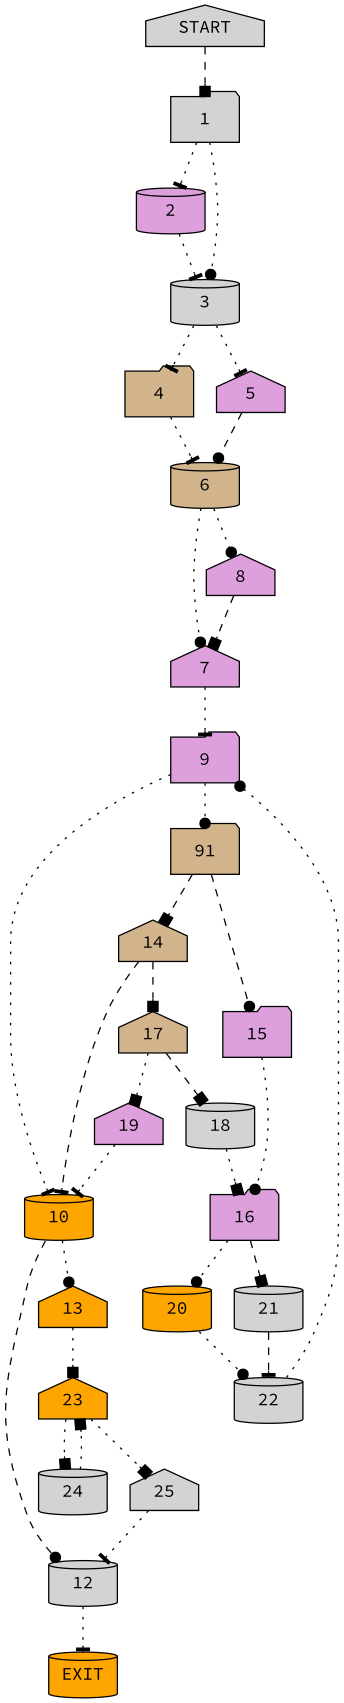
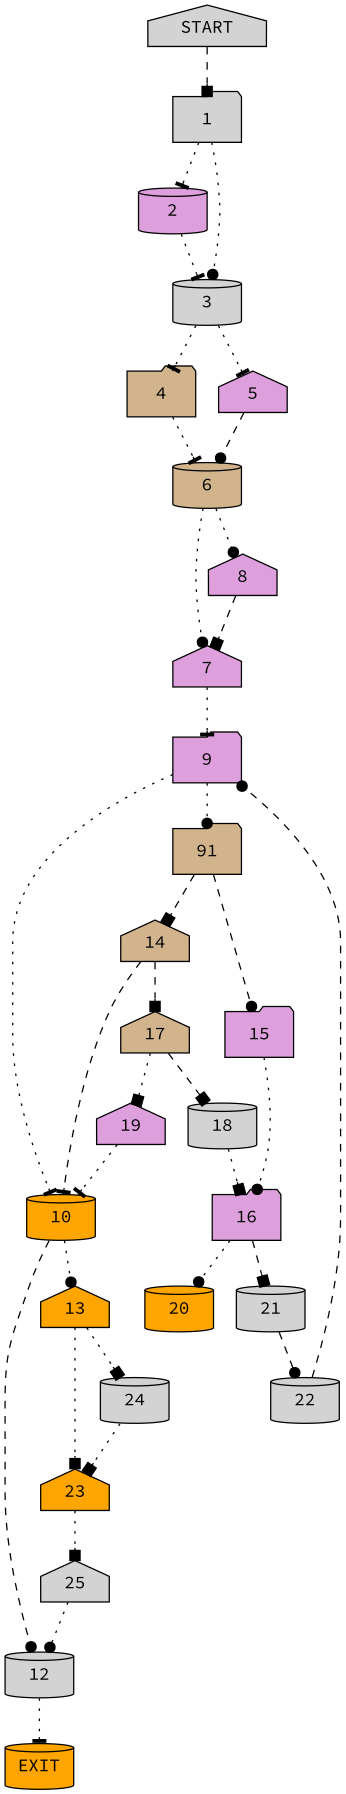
(338, 1073) -> (341, 1069)
(219, 1351) -> none
(269, 1352) -> (286, 1350)
(64, 1438) -> (100, 1347)
(128, 1533) -> (60, 1622)
